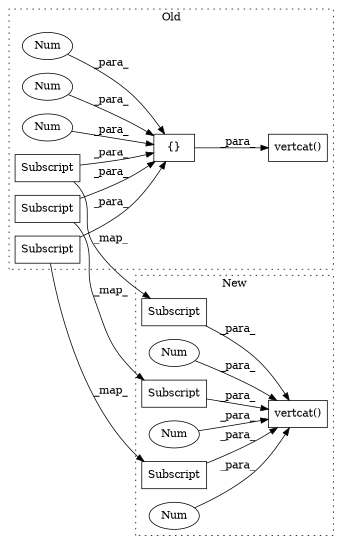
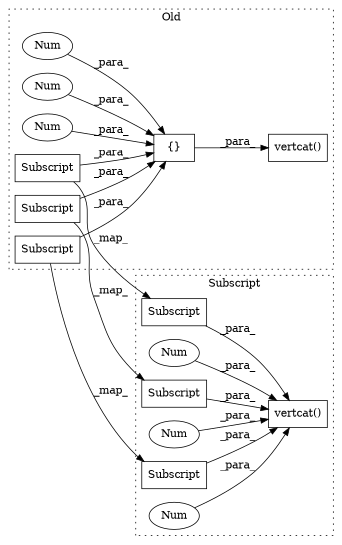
(235, 284) -> (235, 284)
